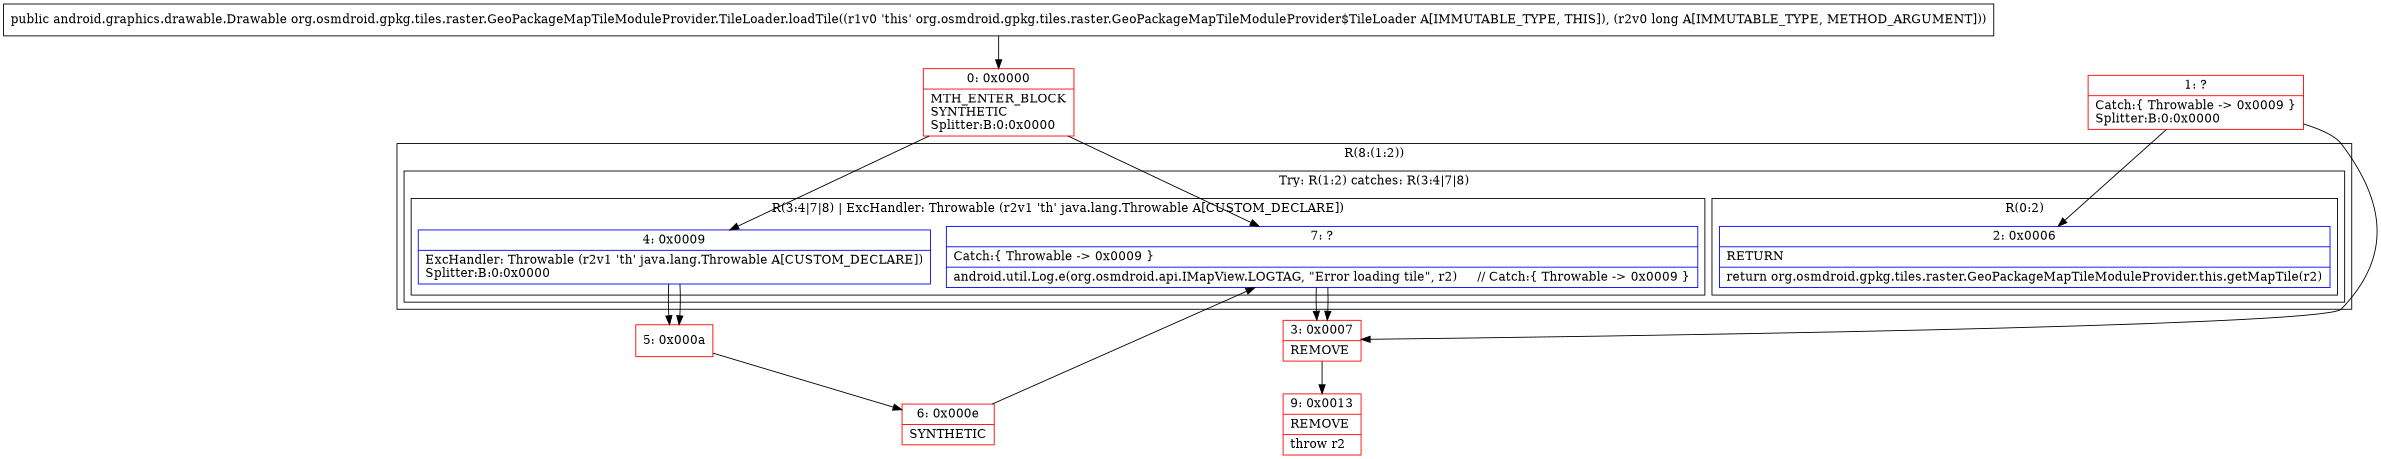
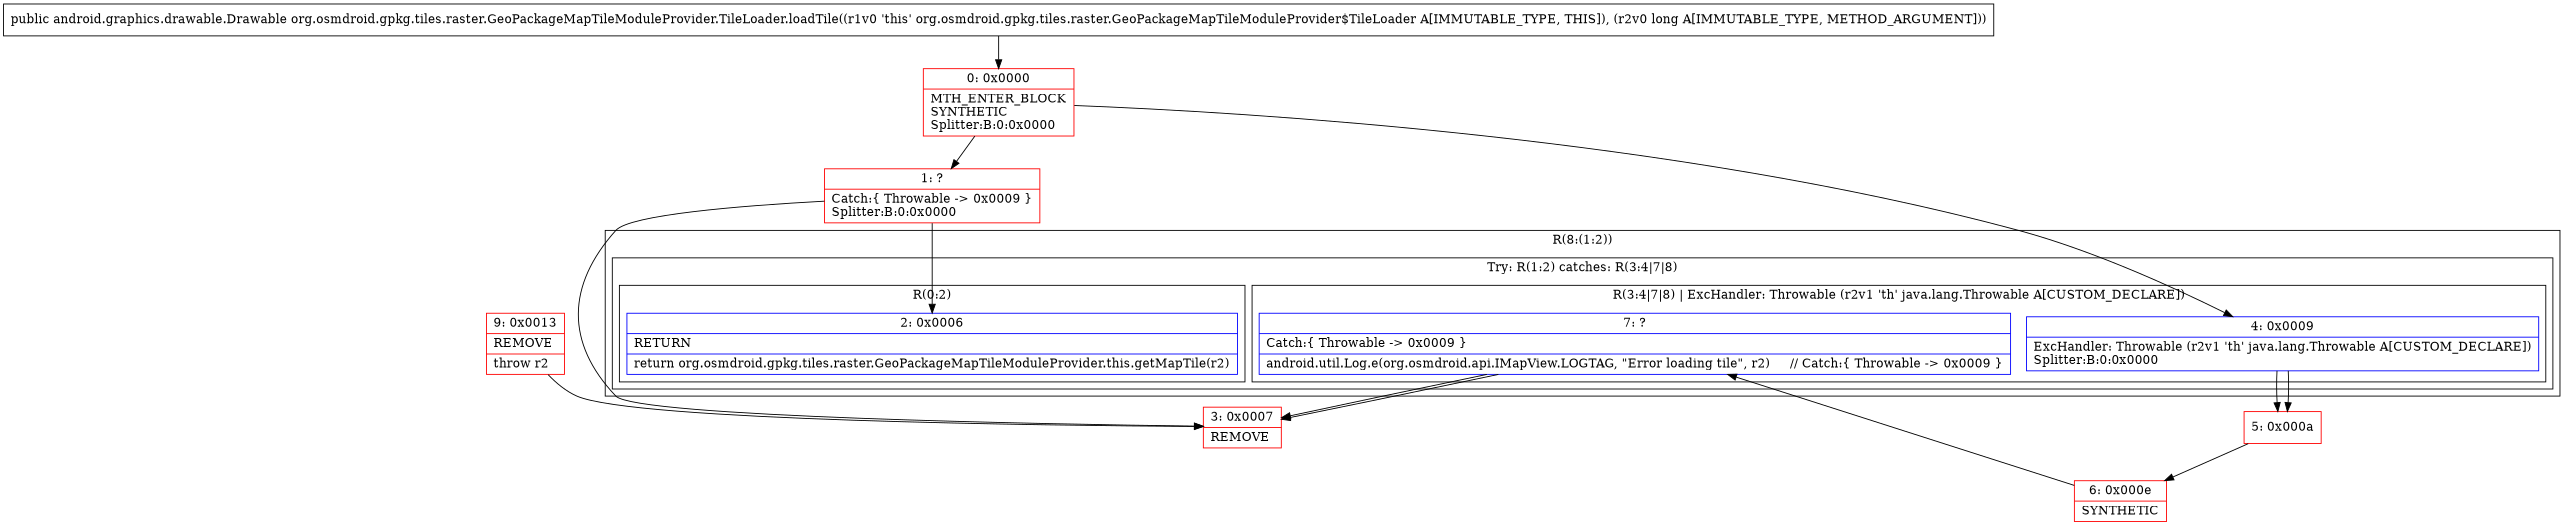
(1159, 179) -> (966, 149)
(1322, 373) -> (867, 421)
